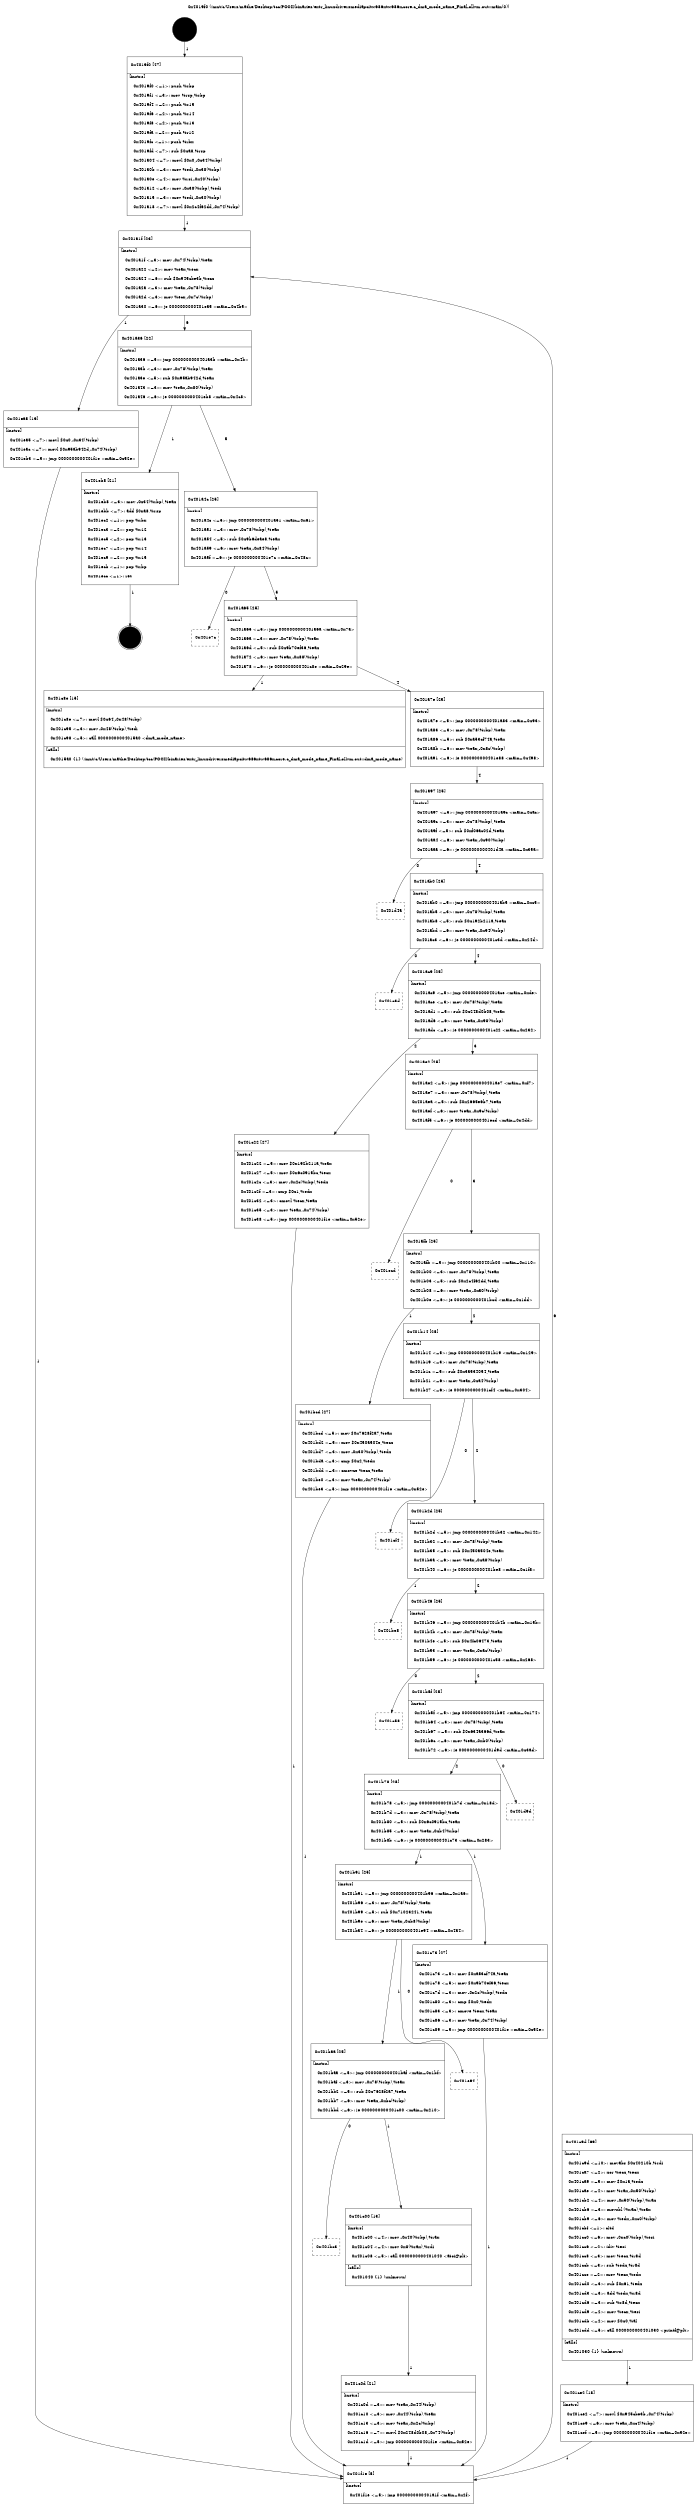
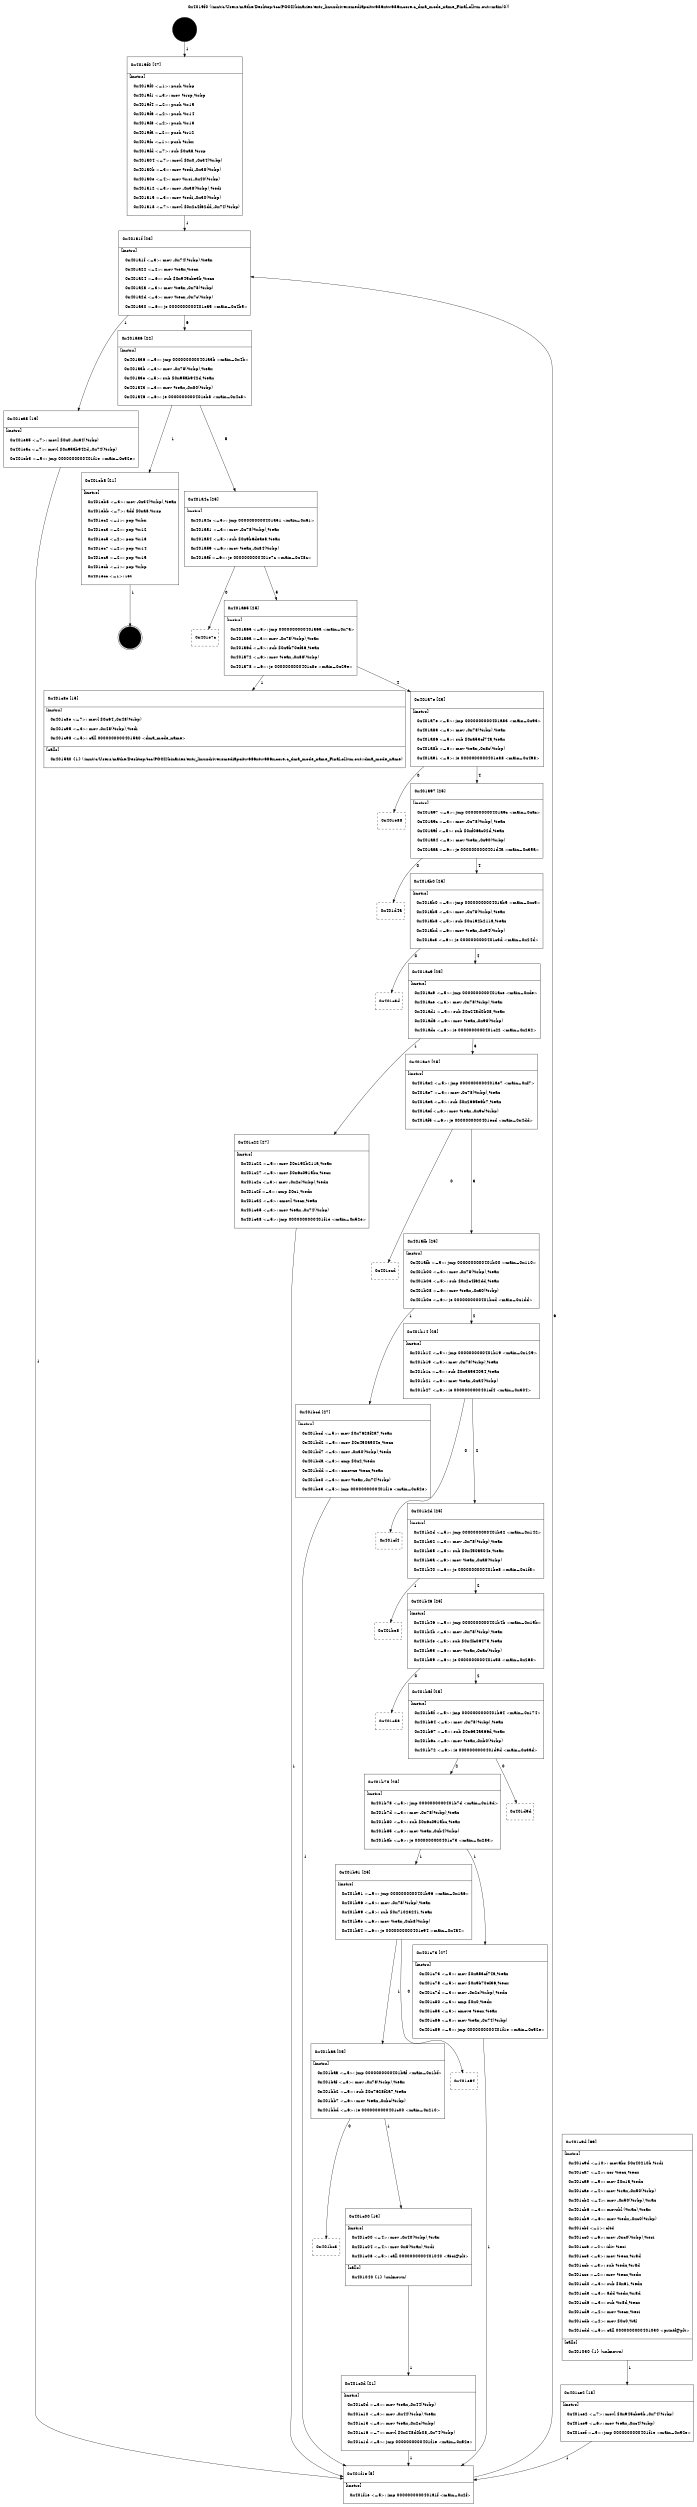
none -> (391, 821)
(415, 1046) -> (415, 1046)
